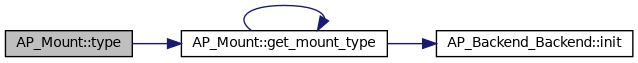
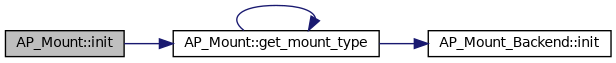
(69, 44) -> (65, 44)
(535, 44) -> (520, 44)
